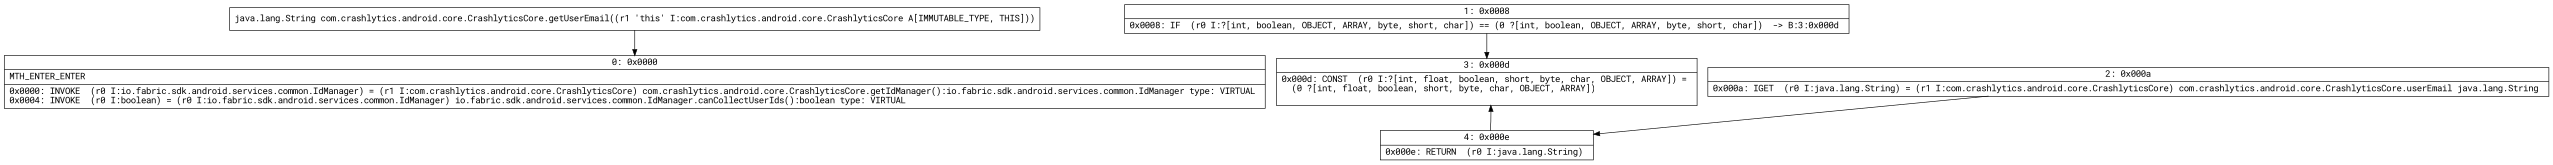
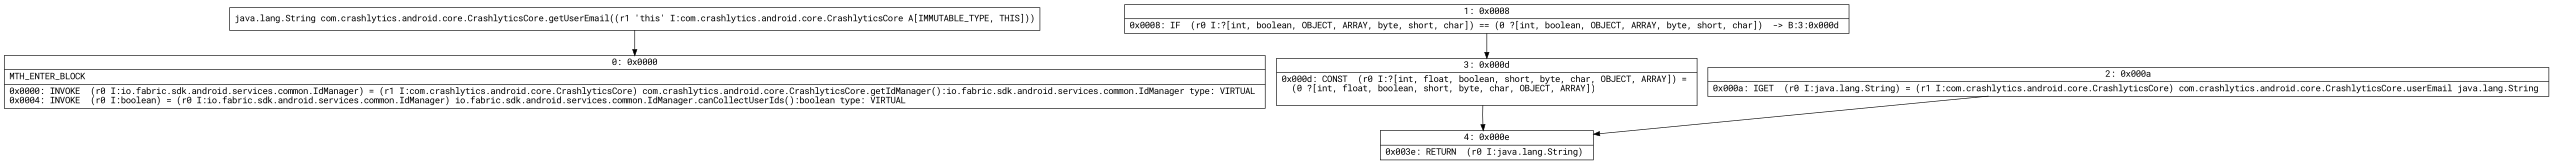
(47, 77) -> (47, 77)
(1491, 121) -> (1483, 115)
(1487, 152) -> (1487, 152)
